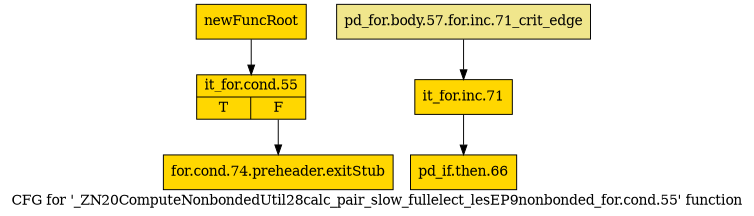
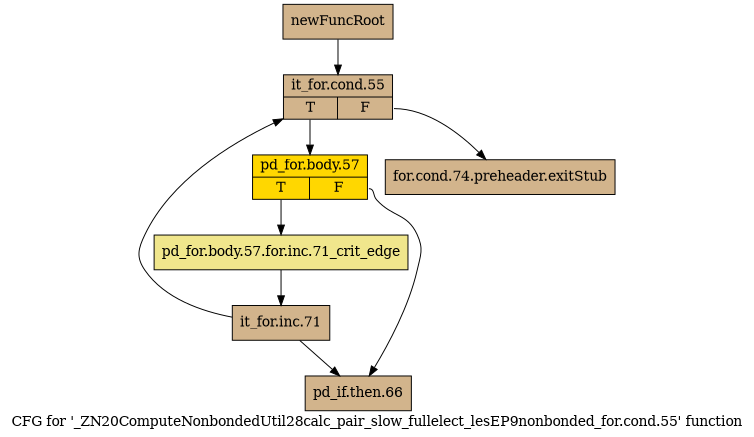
(251, 22) -> (338, 22)
(251, 97) -> (338, 97)
(464, 97) -> (281, 323)
(278, 172) -> (500, 177)
(464, 172) -> (358, 393)
none -> (310, 177)
none -> (153, 220)
